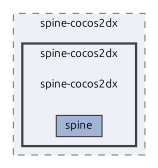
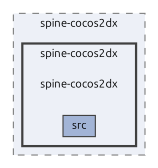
(79, 126) -> (79, 126)
